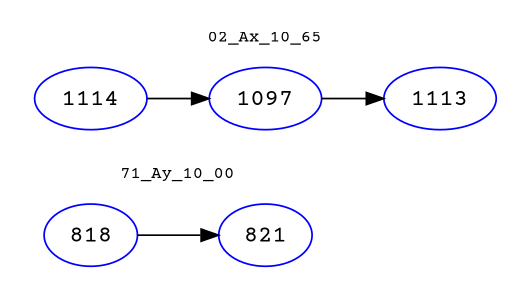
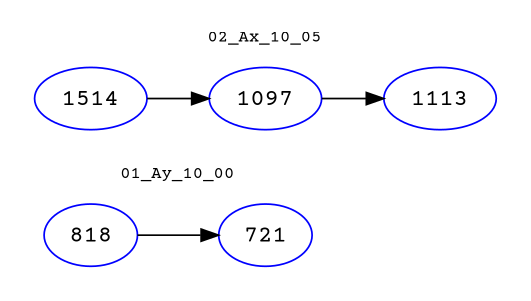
(265, 37) -> (265, 37)
(91, 99) -> (91, 99)
(178, 174) -> (178, 174)
(265, 235) -> (265, 235)
